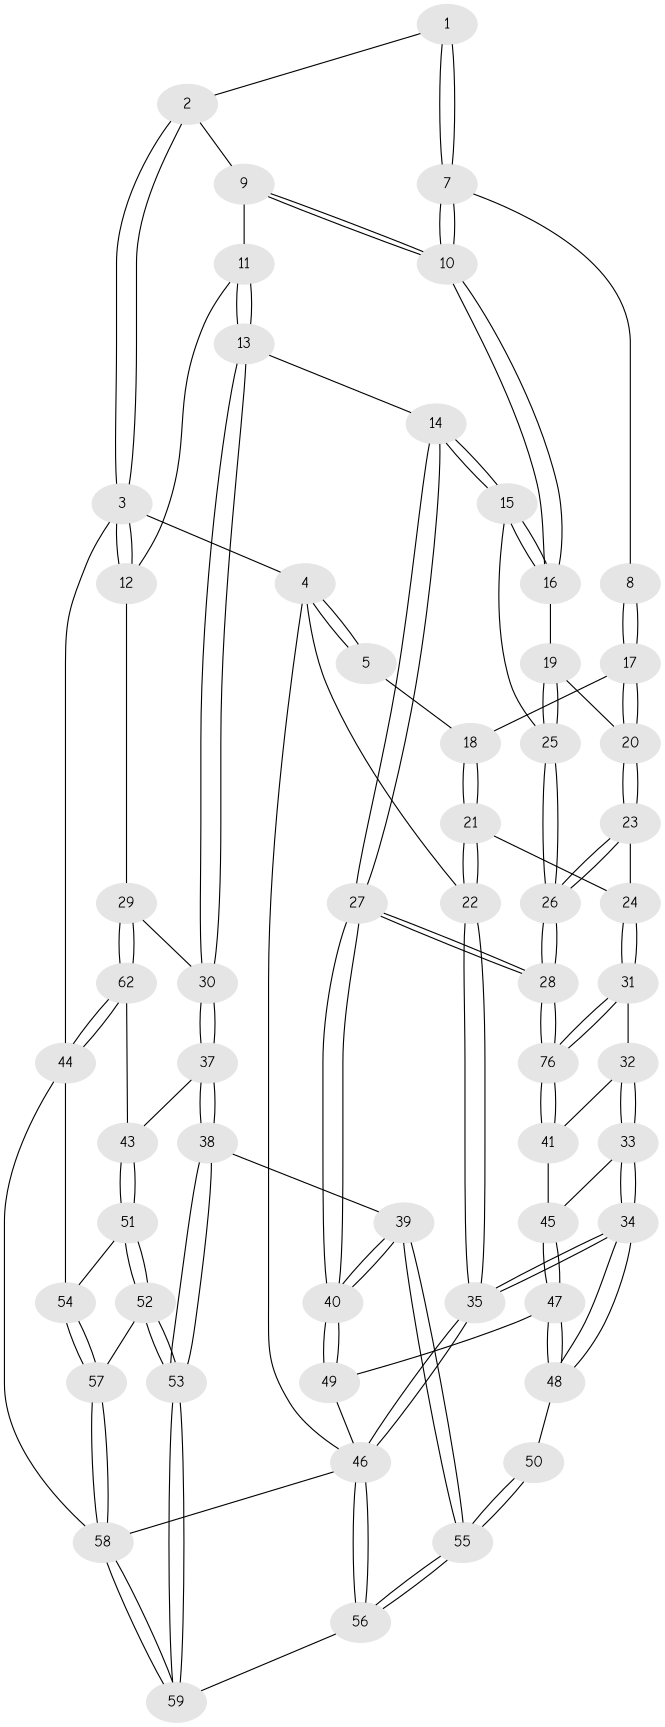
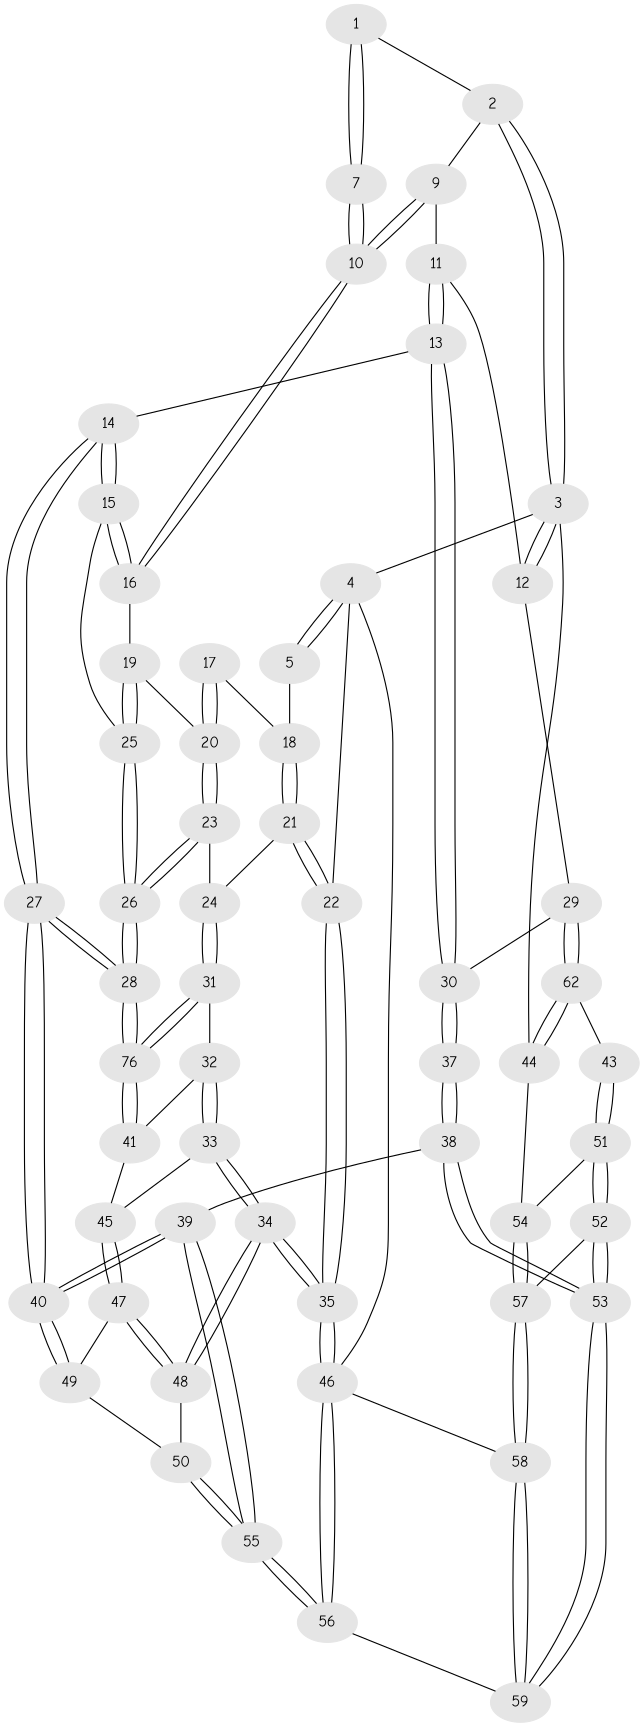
(630, 584) -> none
(168, 1103) -> none
(4, 1312) -> none
(345, 1423) -> (125, 1423)
